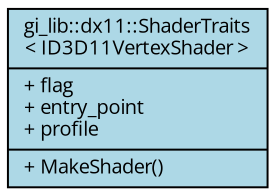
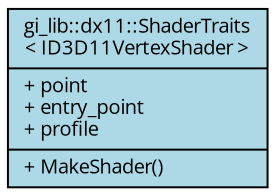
(49, 86) -> (56, 86)
